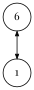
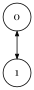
(17, 17) -> (17, 17)
